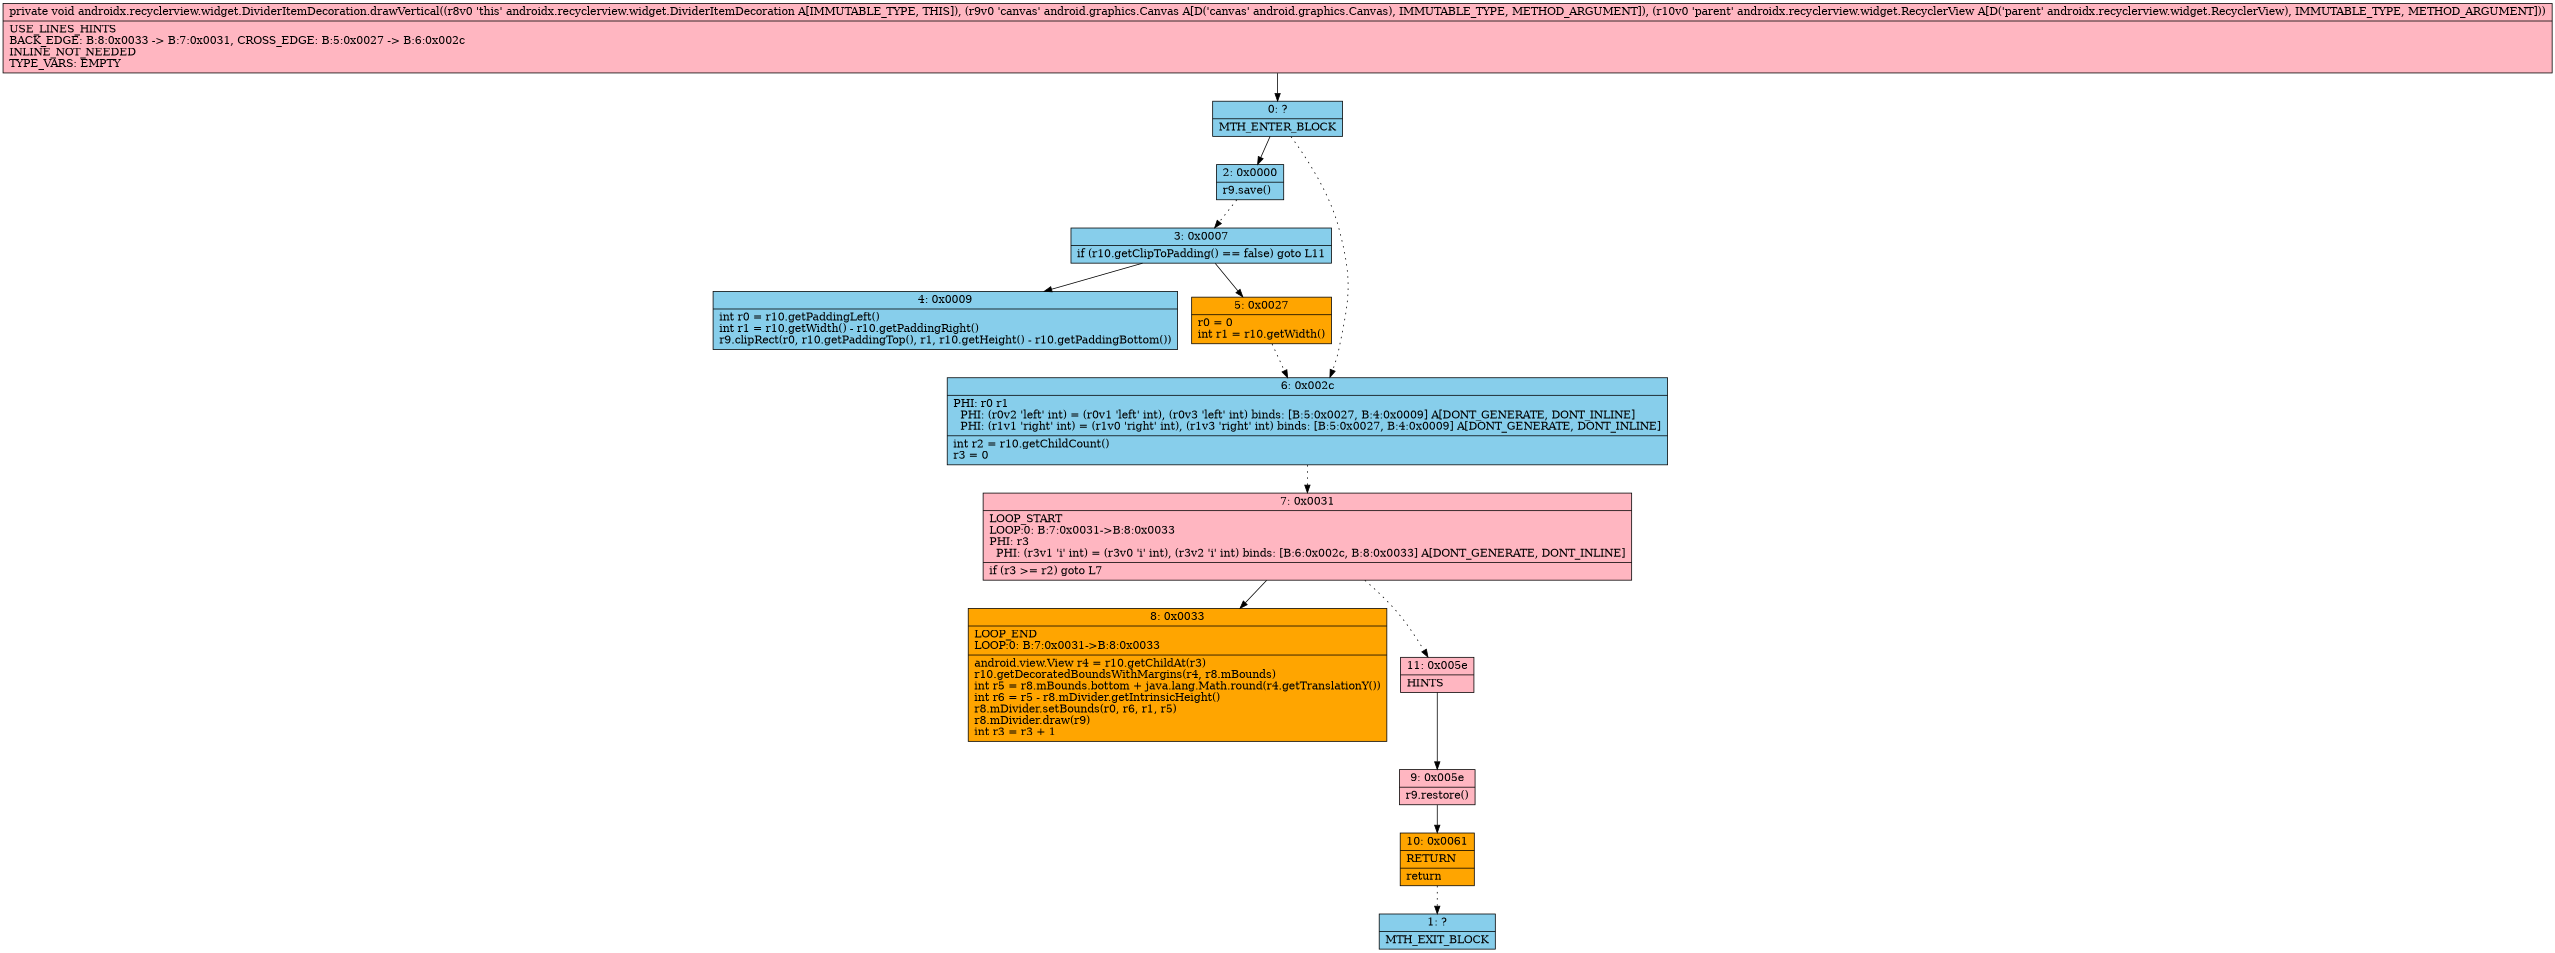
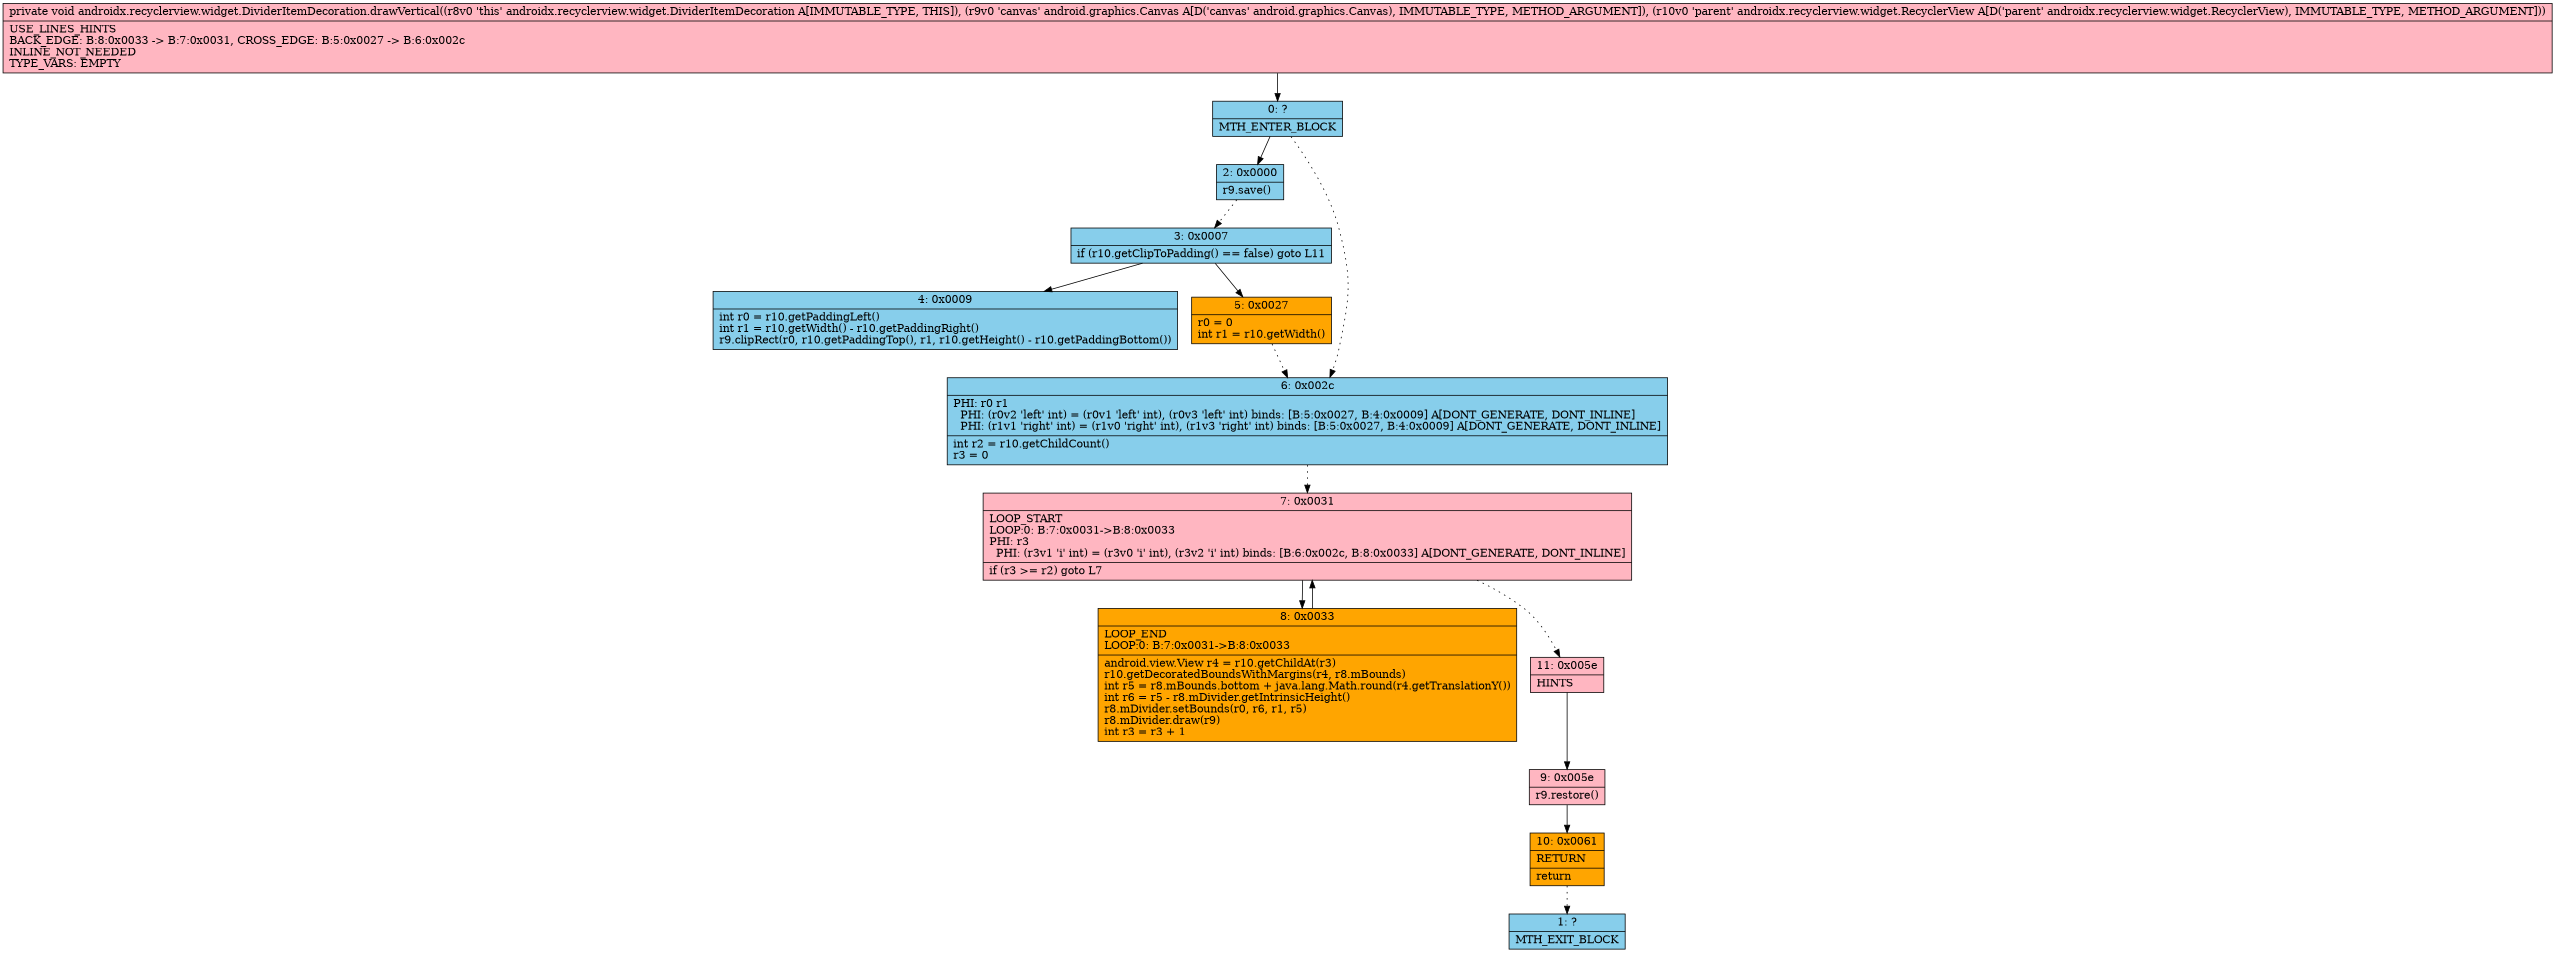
none -> (1313, 598)
